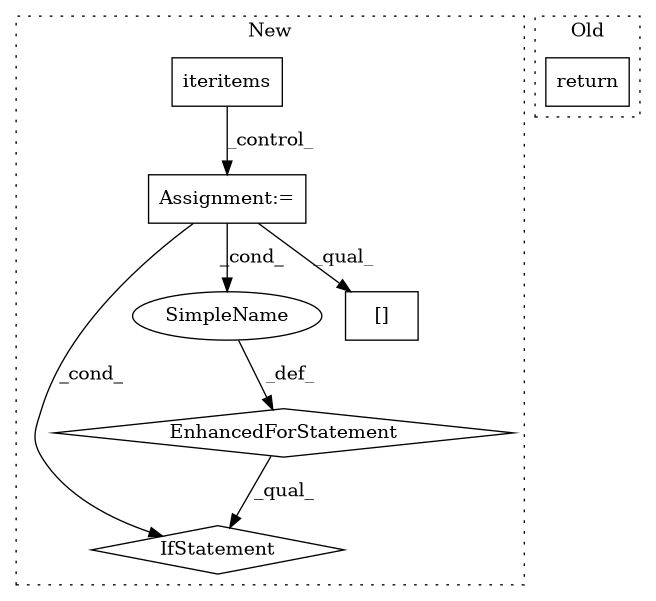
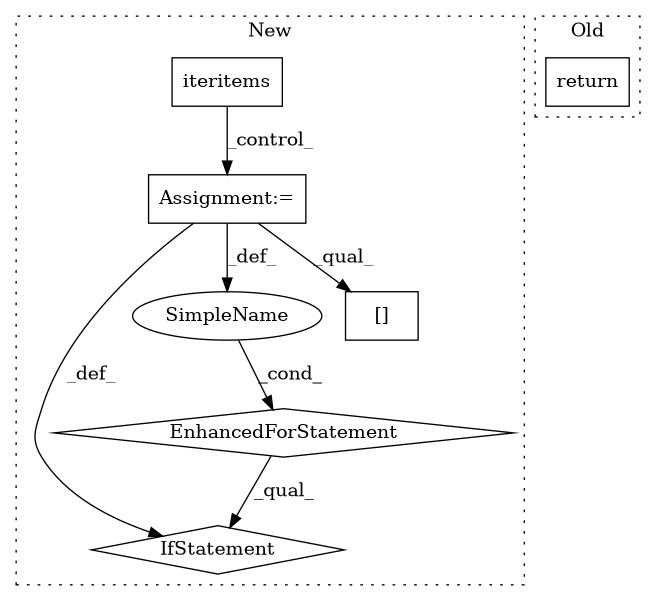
(252, 257) -> (252, 257)
(91, 374) -> (91, 374)
(290, 374) -> (290, 374)
